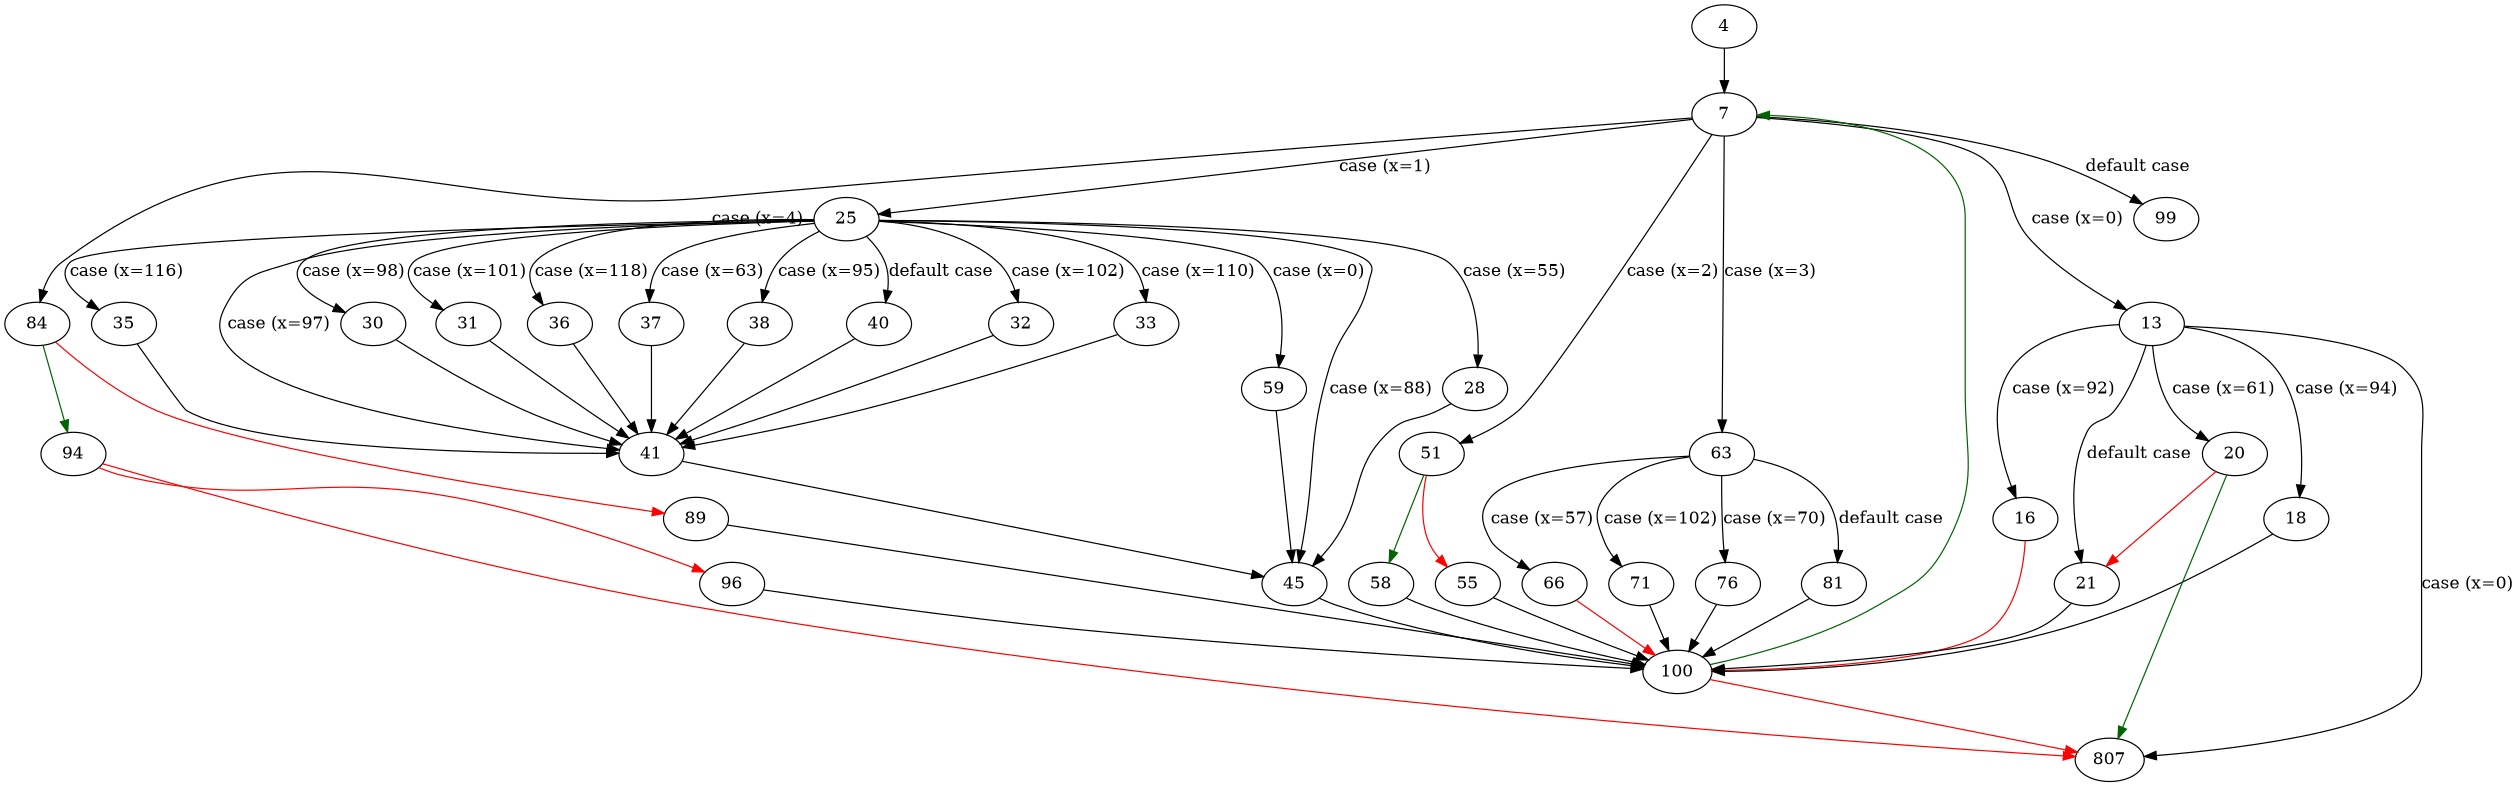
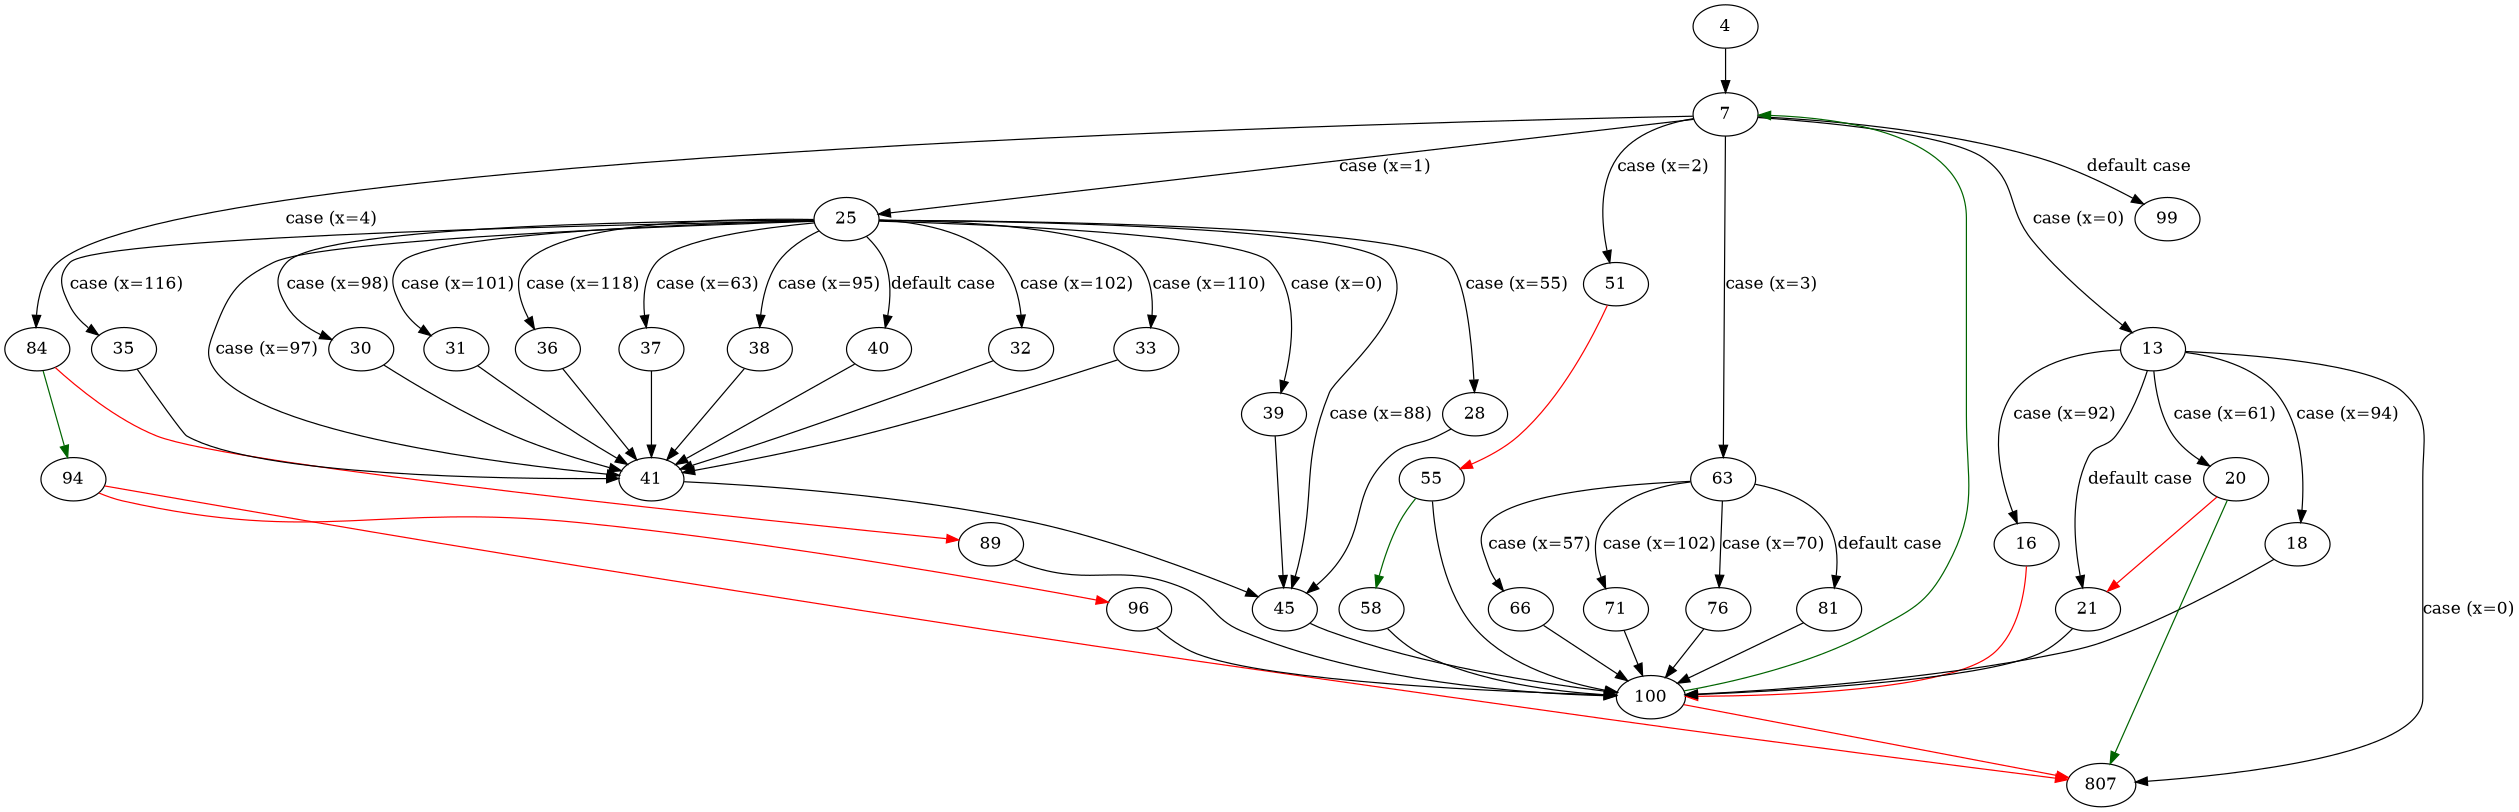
(1274, 389) -> (1274, 414)
(1409, 513) -> (1393, 535)
(1611, 624) -> (1581, 650)
